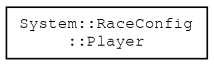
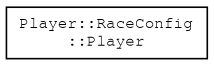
(107, 33) -> (107, 33)
